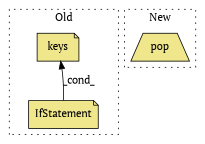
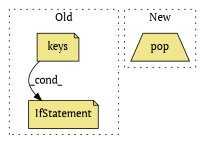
(63, 85) -> (29, 77)
